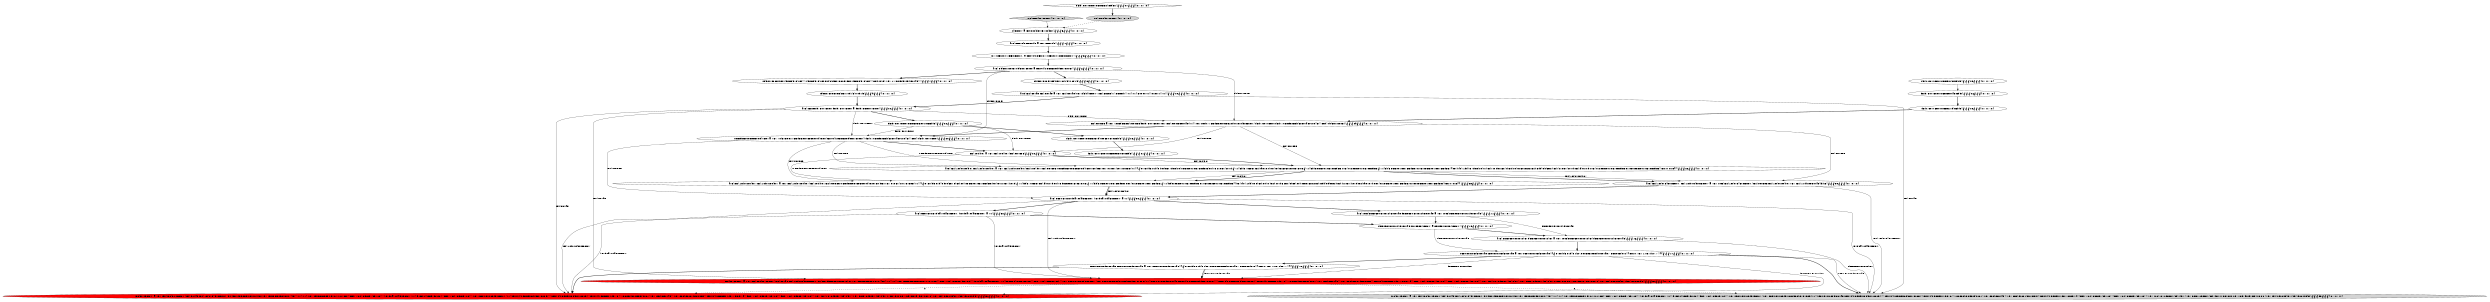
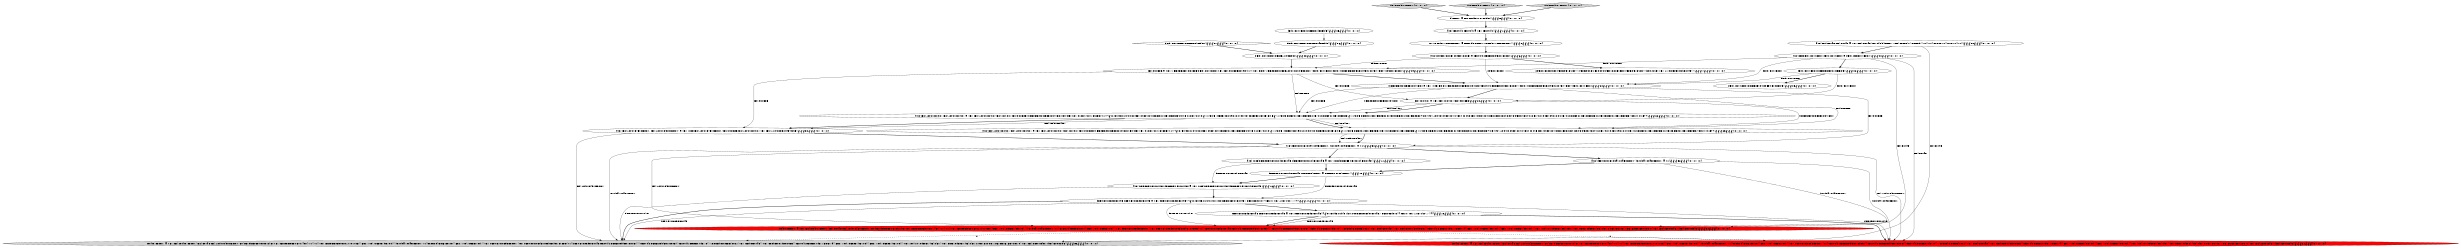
none -> (1409, 6)
(1113, 11) -> (1244, 49)
(1113, 18) -> (1563, 6)
(1047, 24) -> (1486, 11)
(1082, 24) -> (1528, 11)
(1071, 81) -> none
(857, 94) -> none
(1126, 154) -> none
